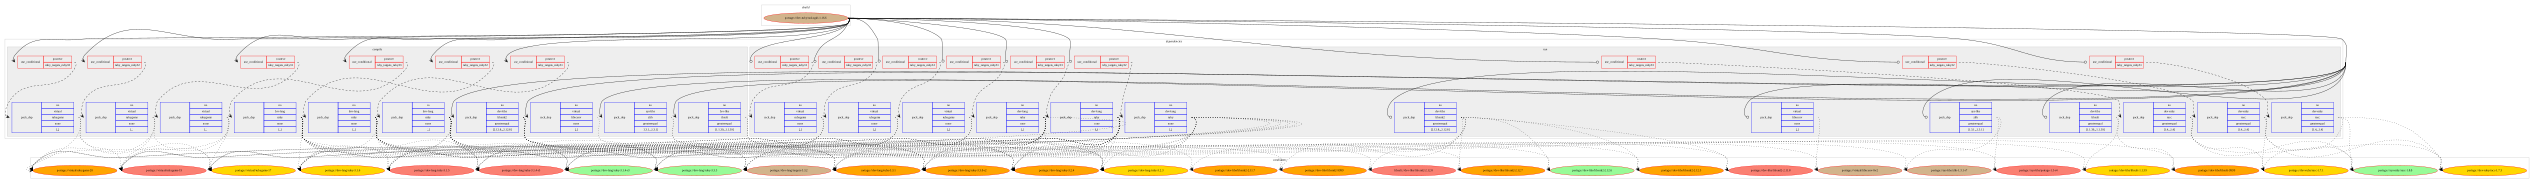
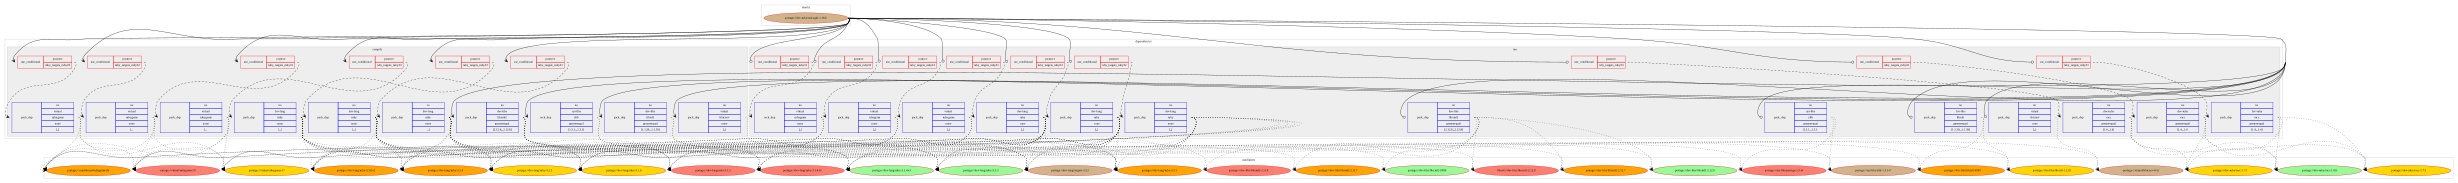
(75, 171) -> (88, 171)
(1324, 171) -> (1427, 171)
(1681, 171) -> none
(2395, 171) -> (2320, 171)
